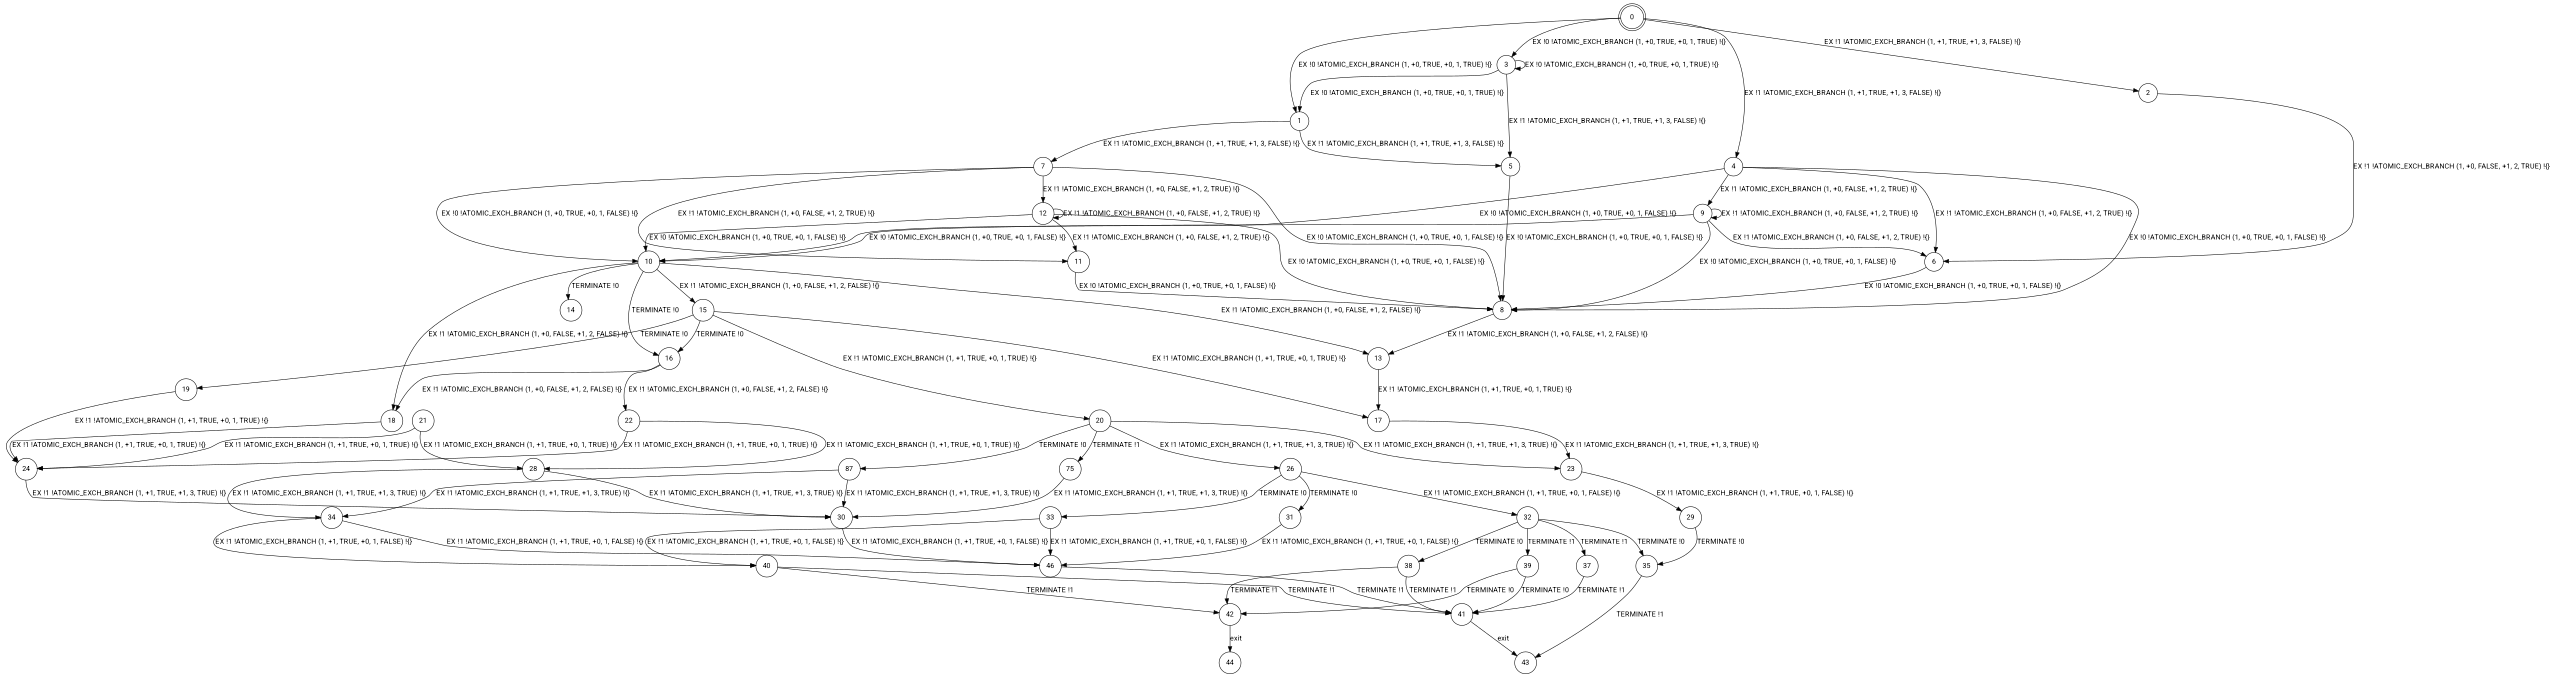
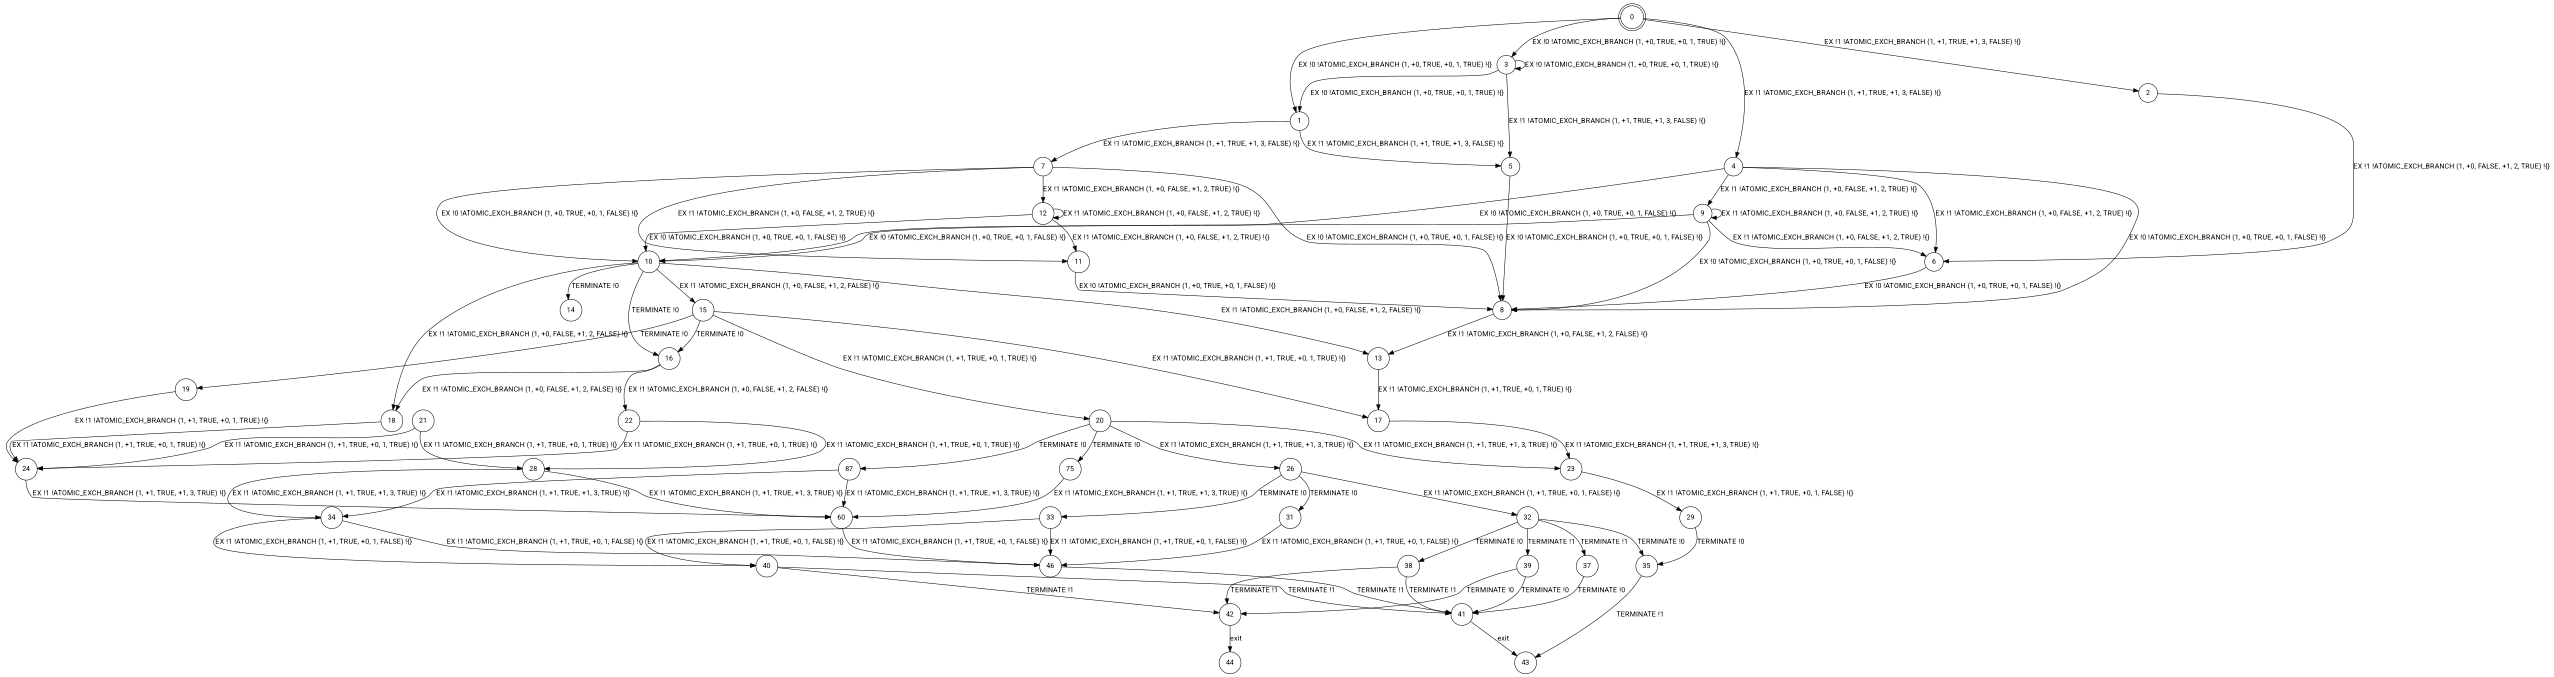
(1279, 246) -> none
(1116, 445) -> (1116, 445)
(842, 518) -> (842, 518)
(1602, 590) -> (1602, 590)
